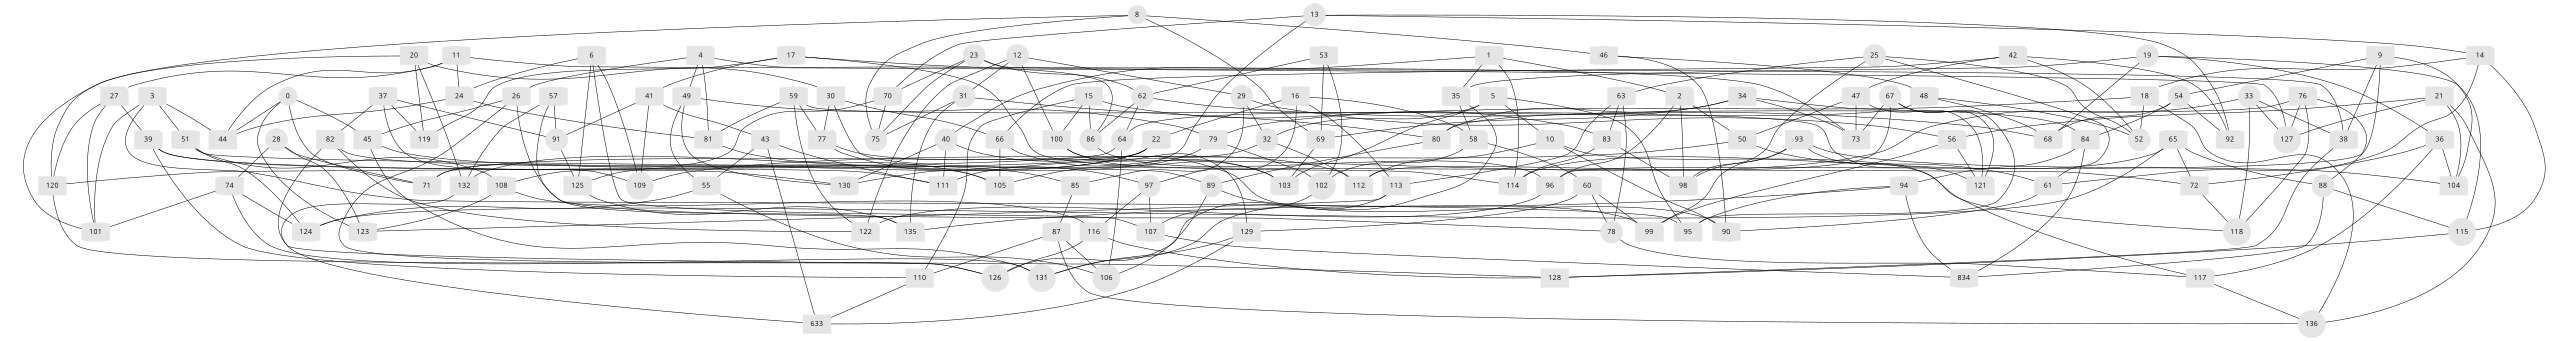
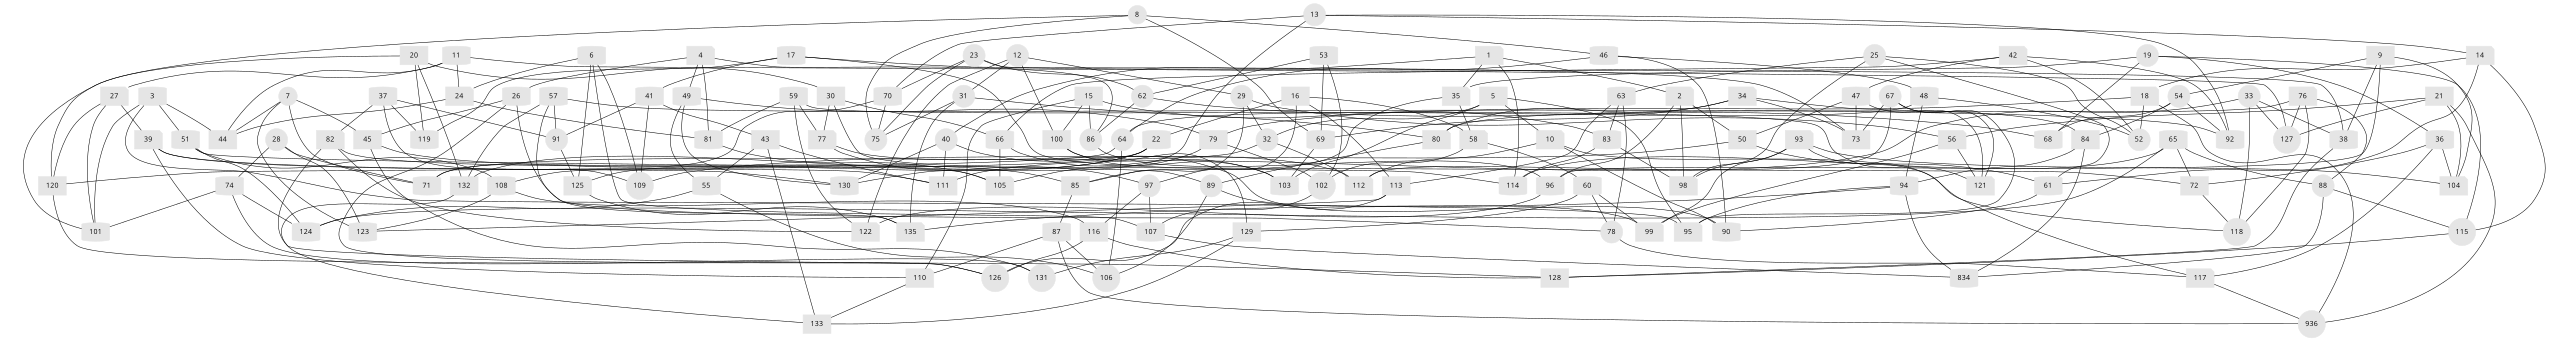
(288, 96) -> (288, 96)
none -> (1392, 110)
(2010, 119) -> (1914, 141)
(1130, 122) -> (1237, 83)
(1216, 225) -> (1347, 145)
(817, 324) -> (817, 324)
(2312, 324) -> (2312, 324)
